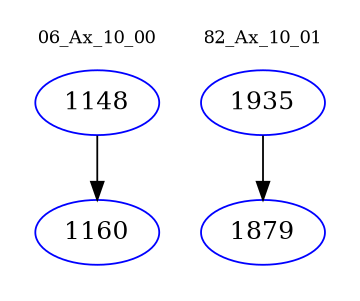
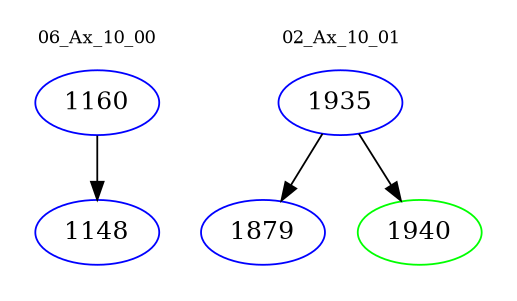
(263, 39) -> (341, 39)
(97, 159) -> (97, 159)
none -> (420, 232)
